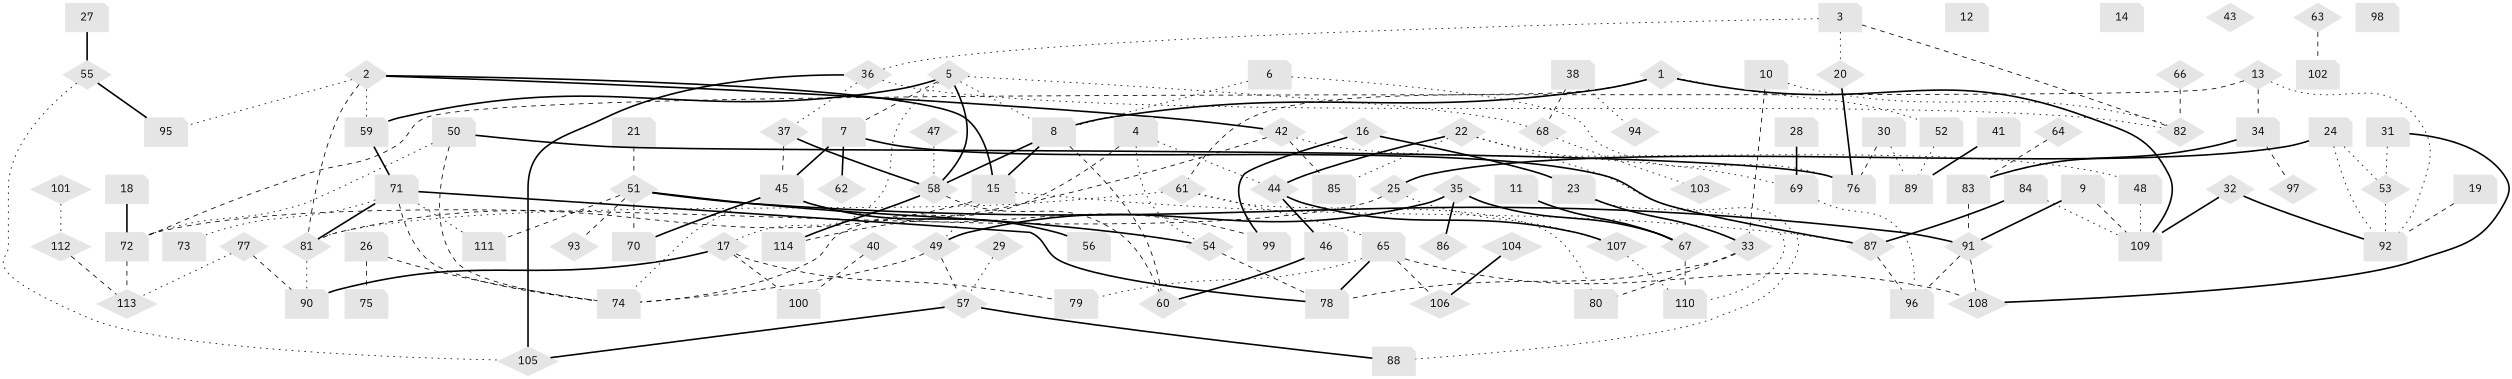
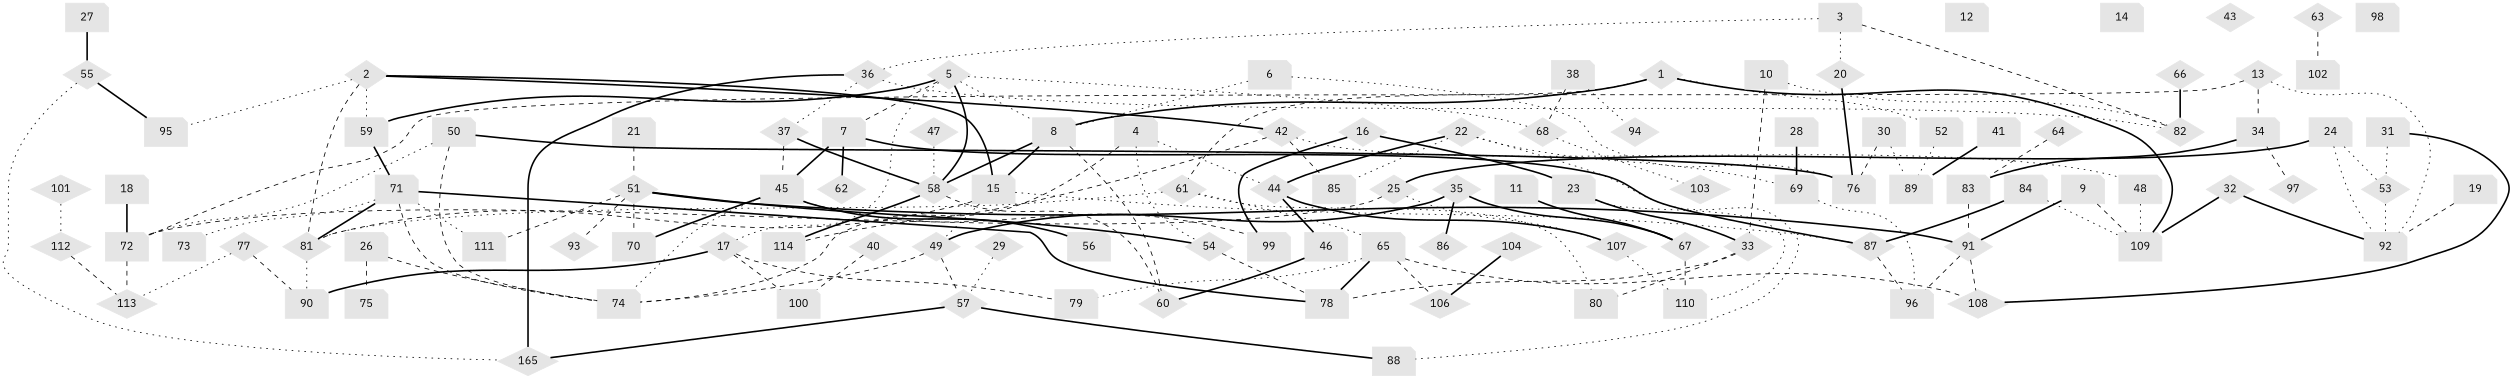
(2180, 104) -> (2180, 104)
(528, 361) -> (528, 361)
